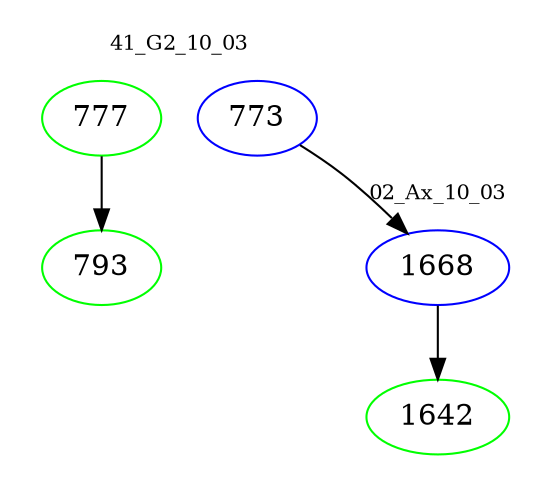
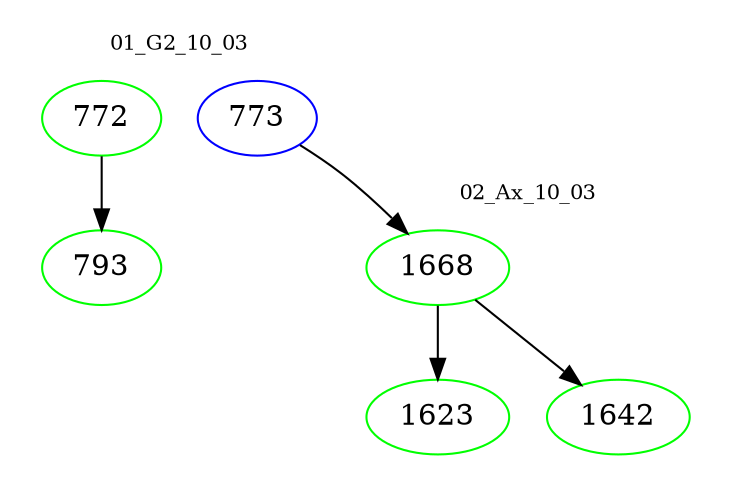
(179, 45) -> (179, 45)
(102, 118) -> (102, 118)
(438, 268) -> (438, 268)
none -> (438, 417)
